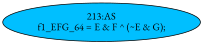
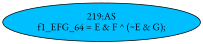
(102, 22) -> (102, 22)
